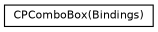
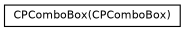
(79, 16) -> (92, 16)
